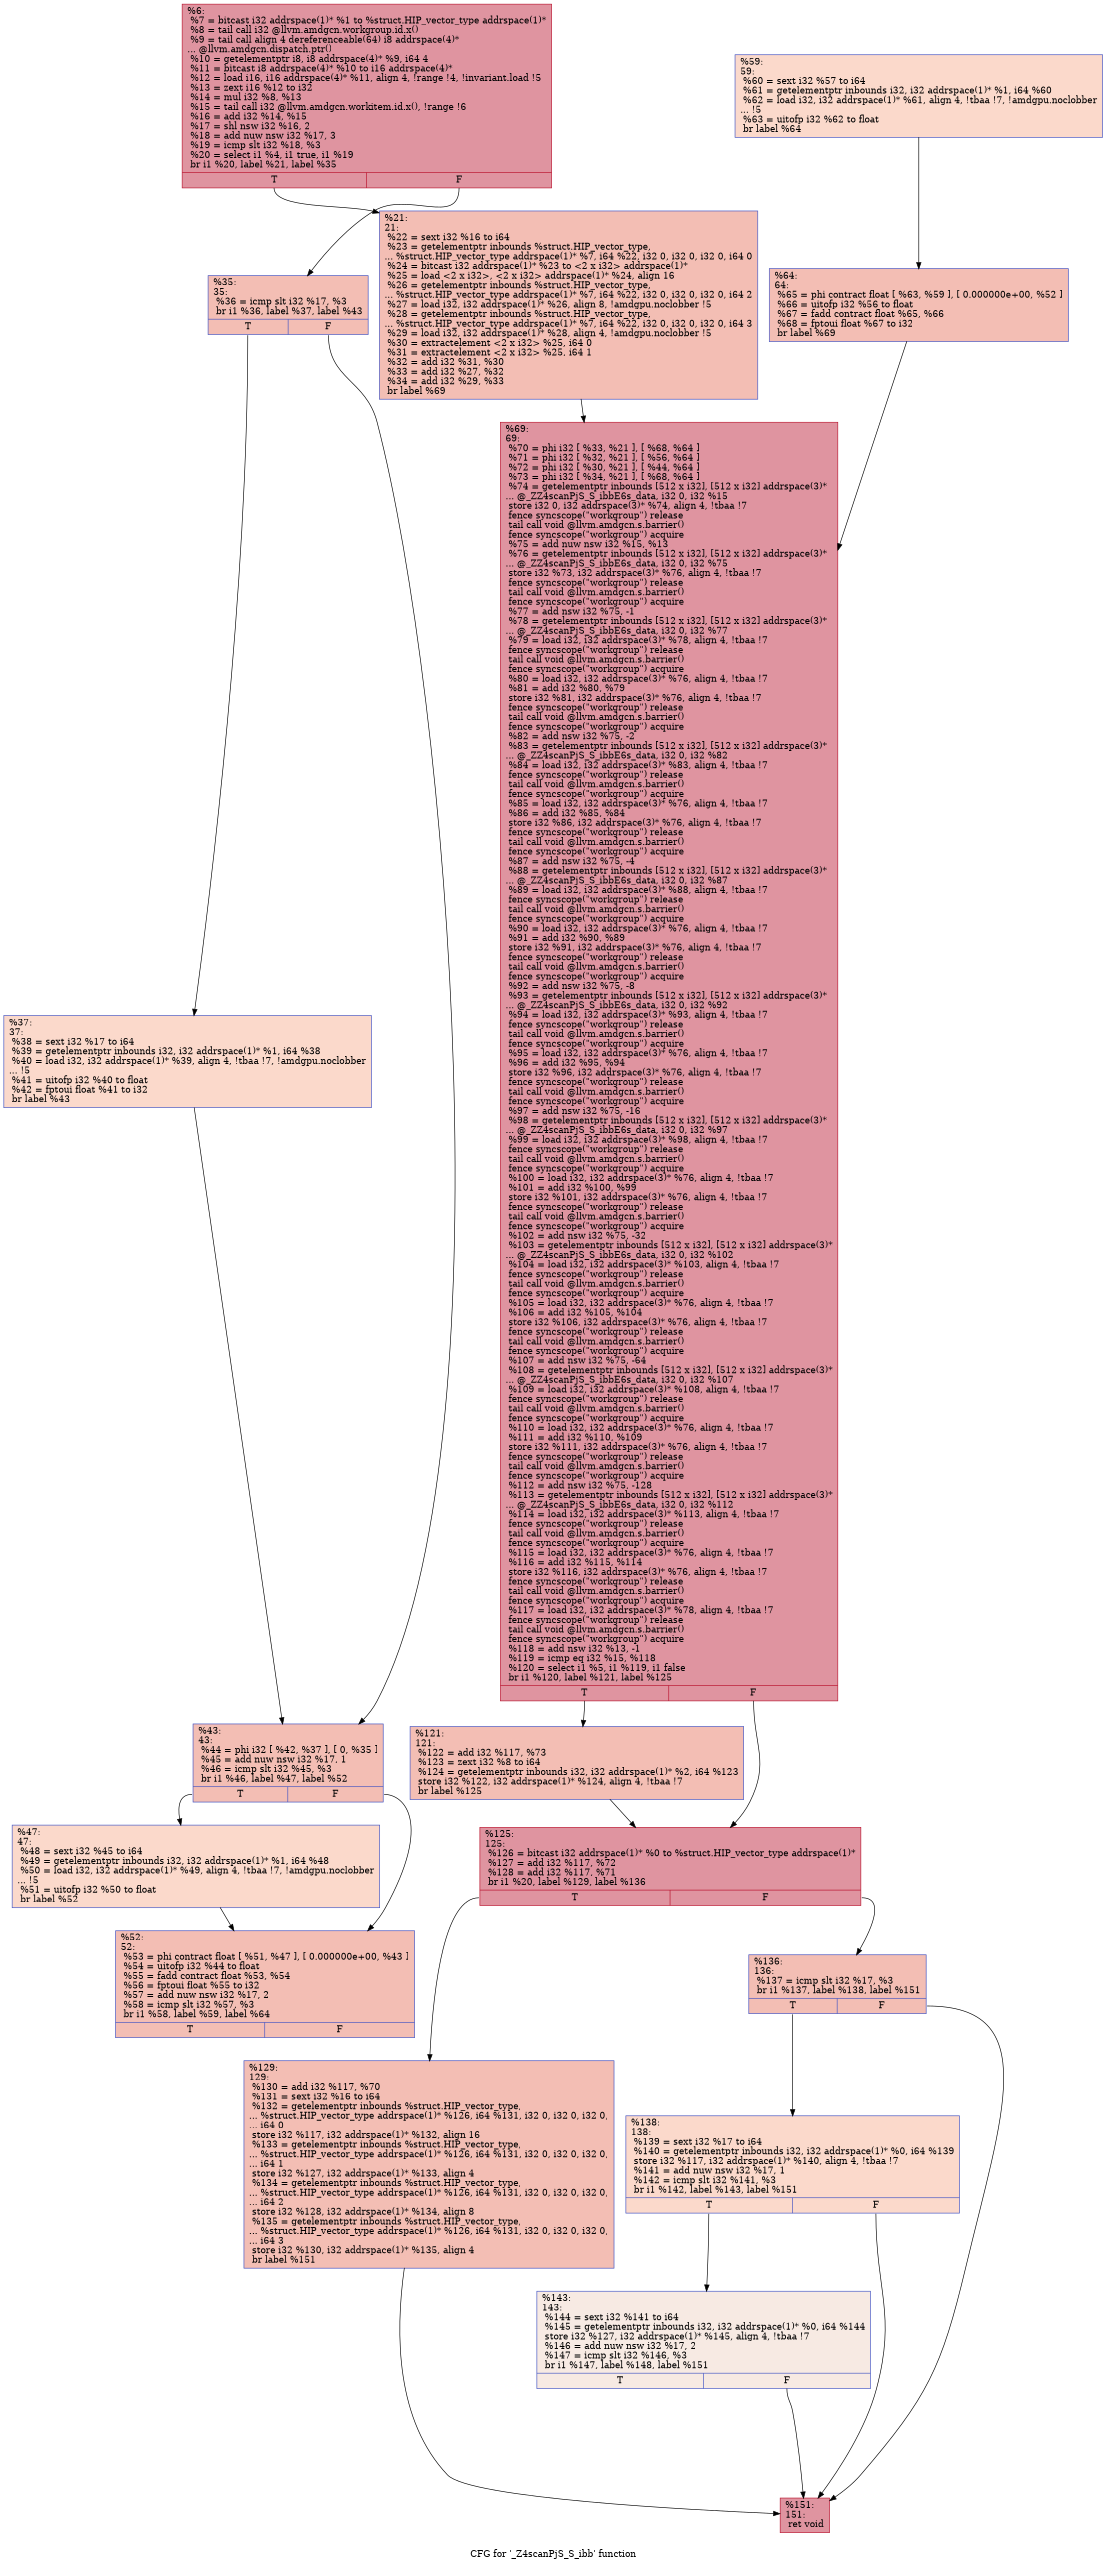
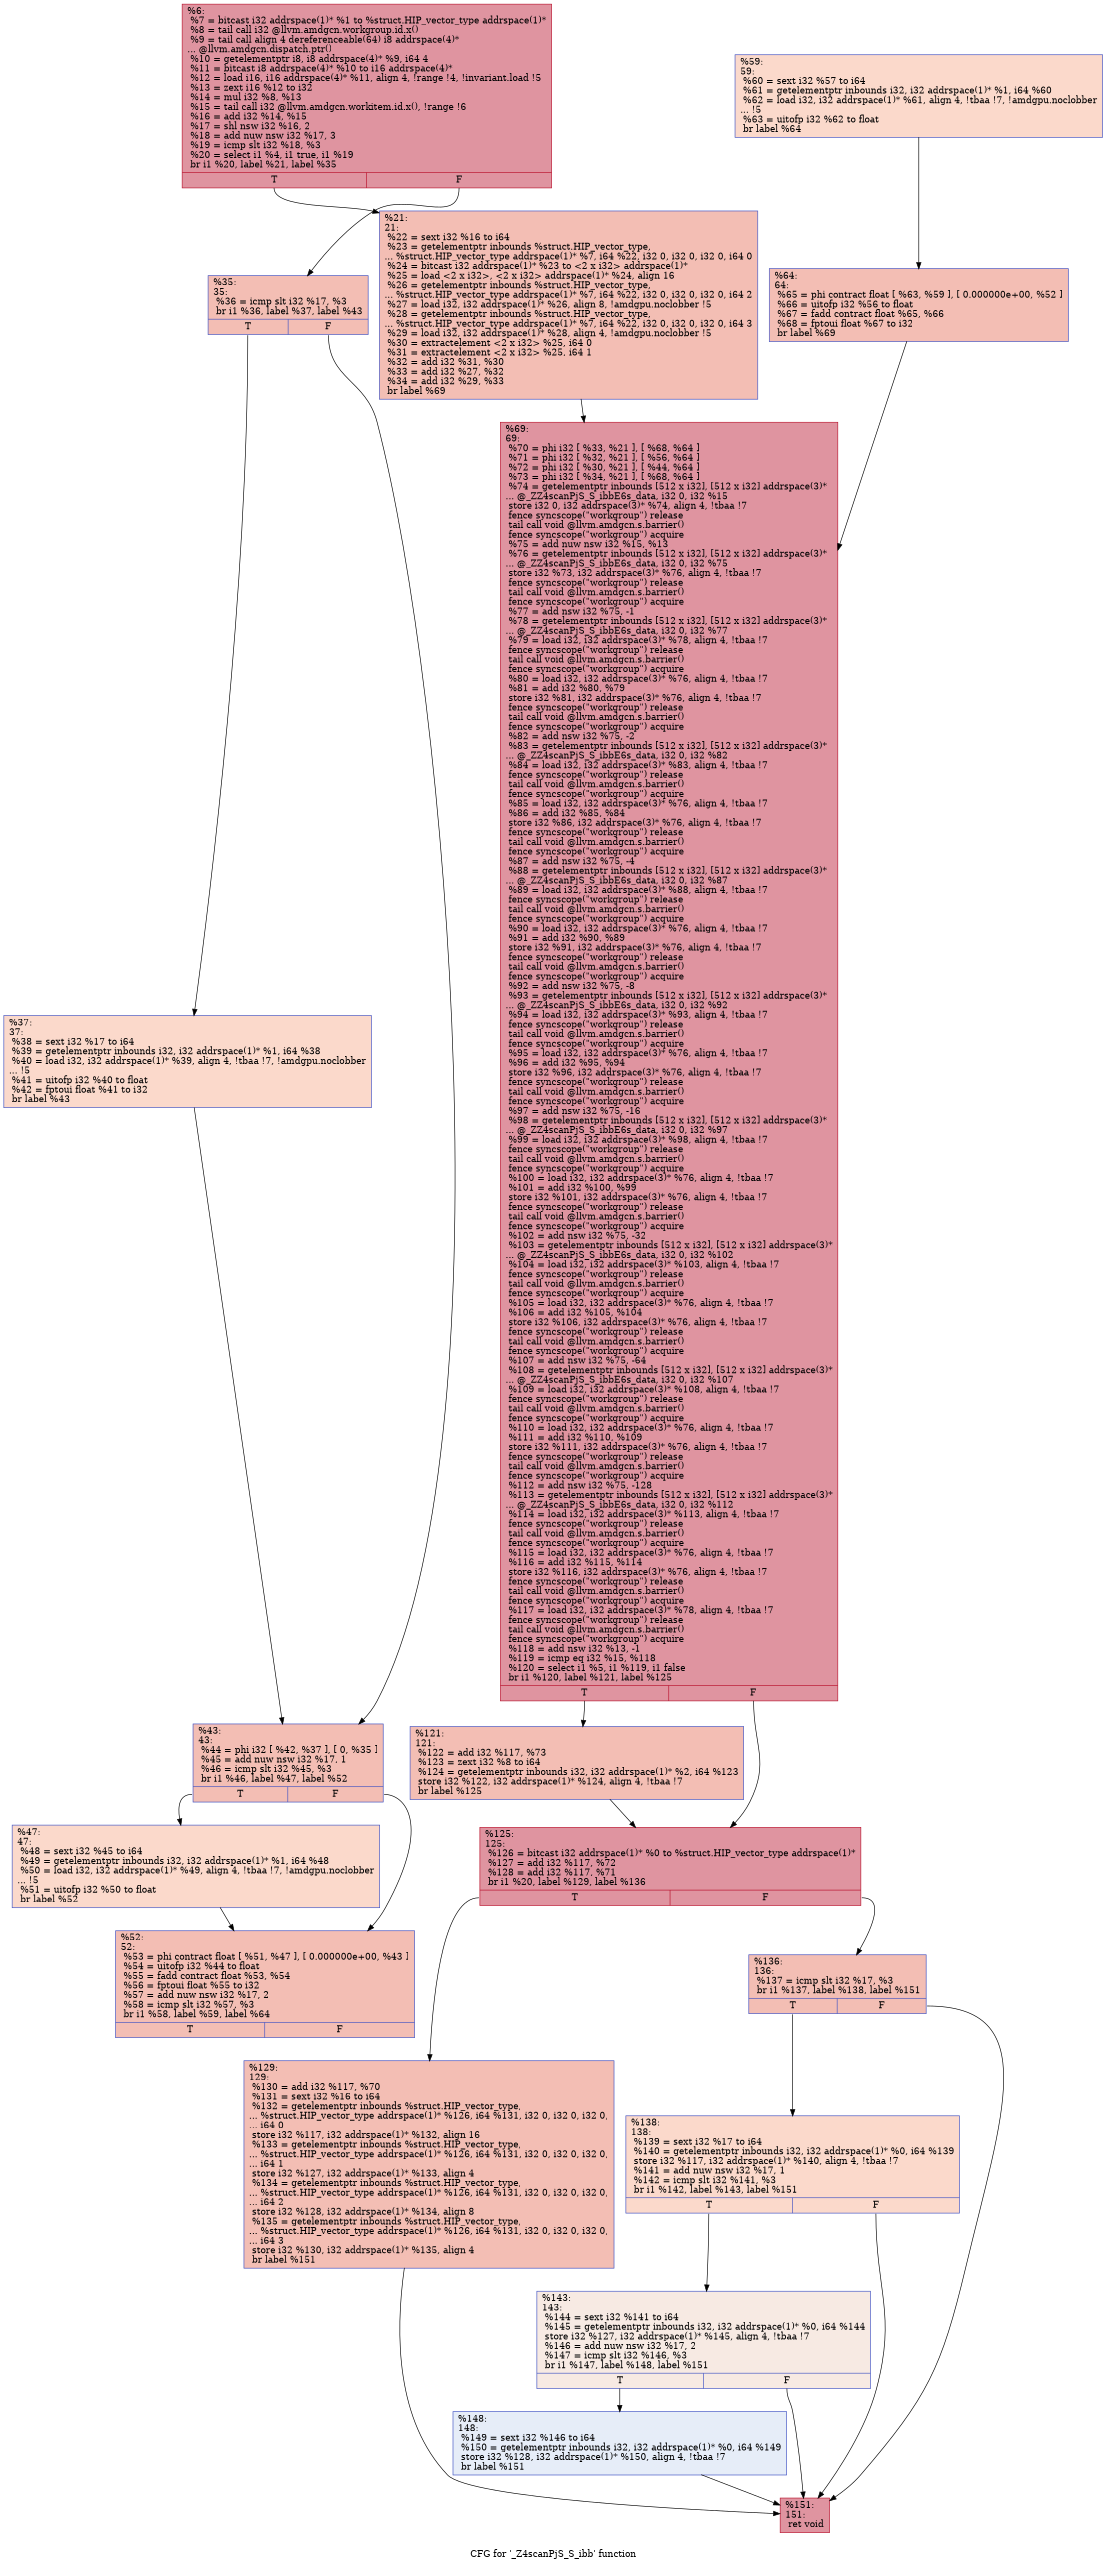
none -> (620, 2443)
